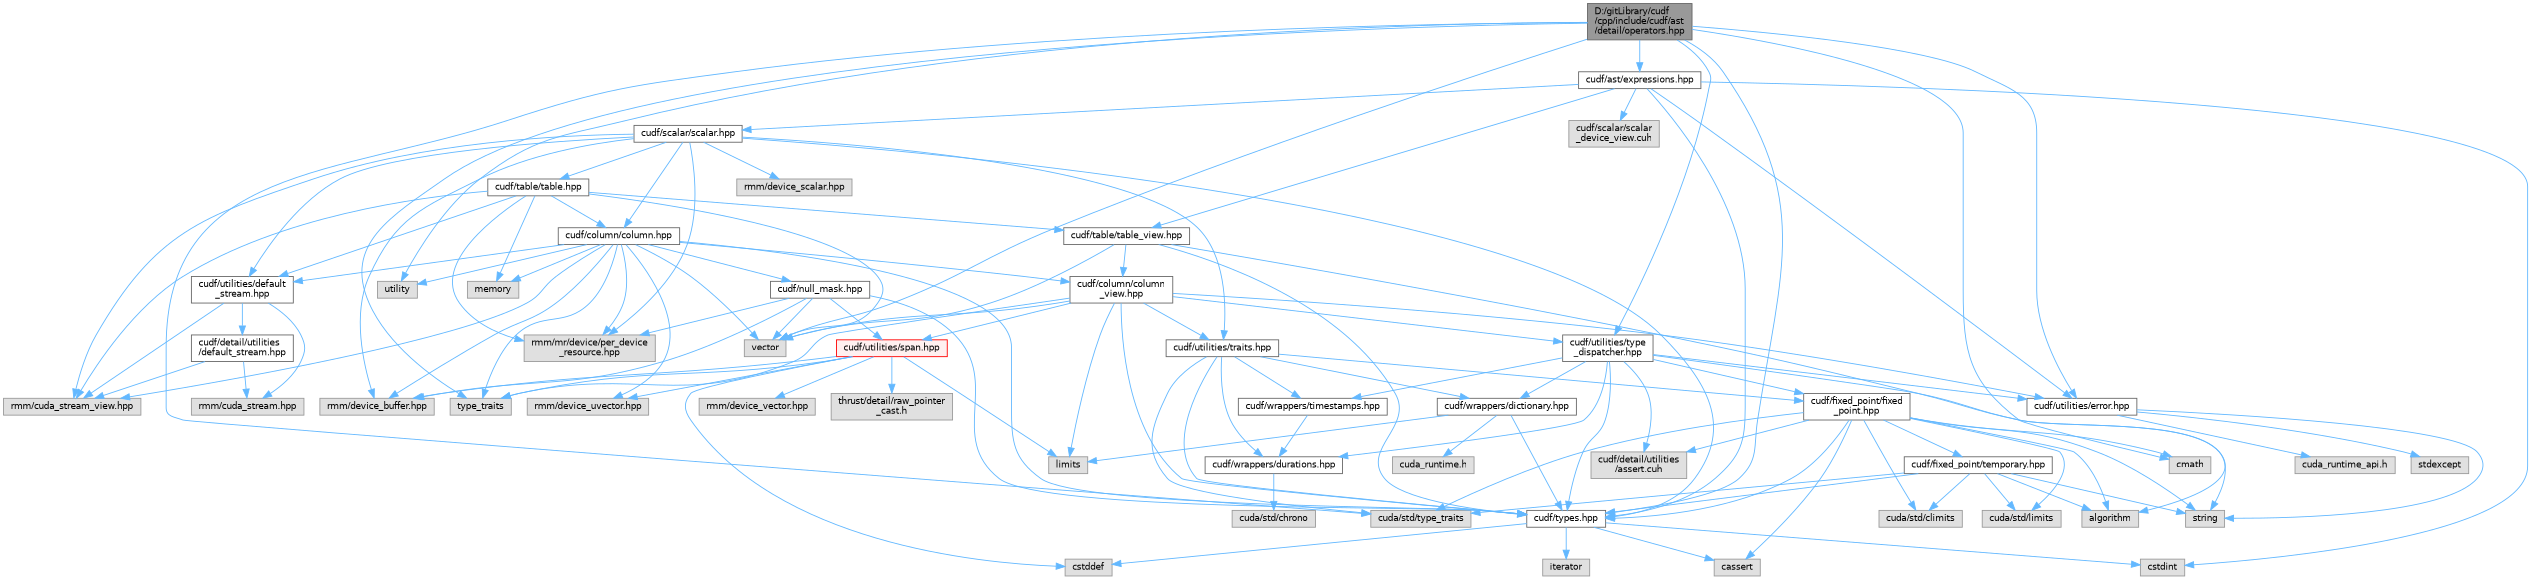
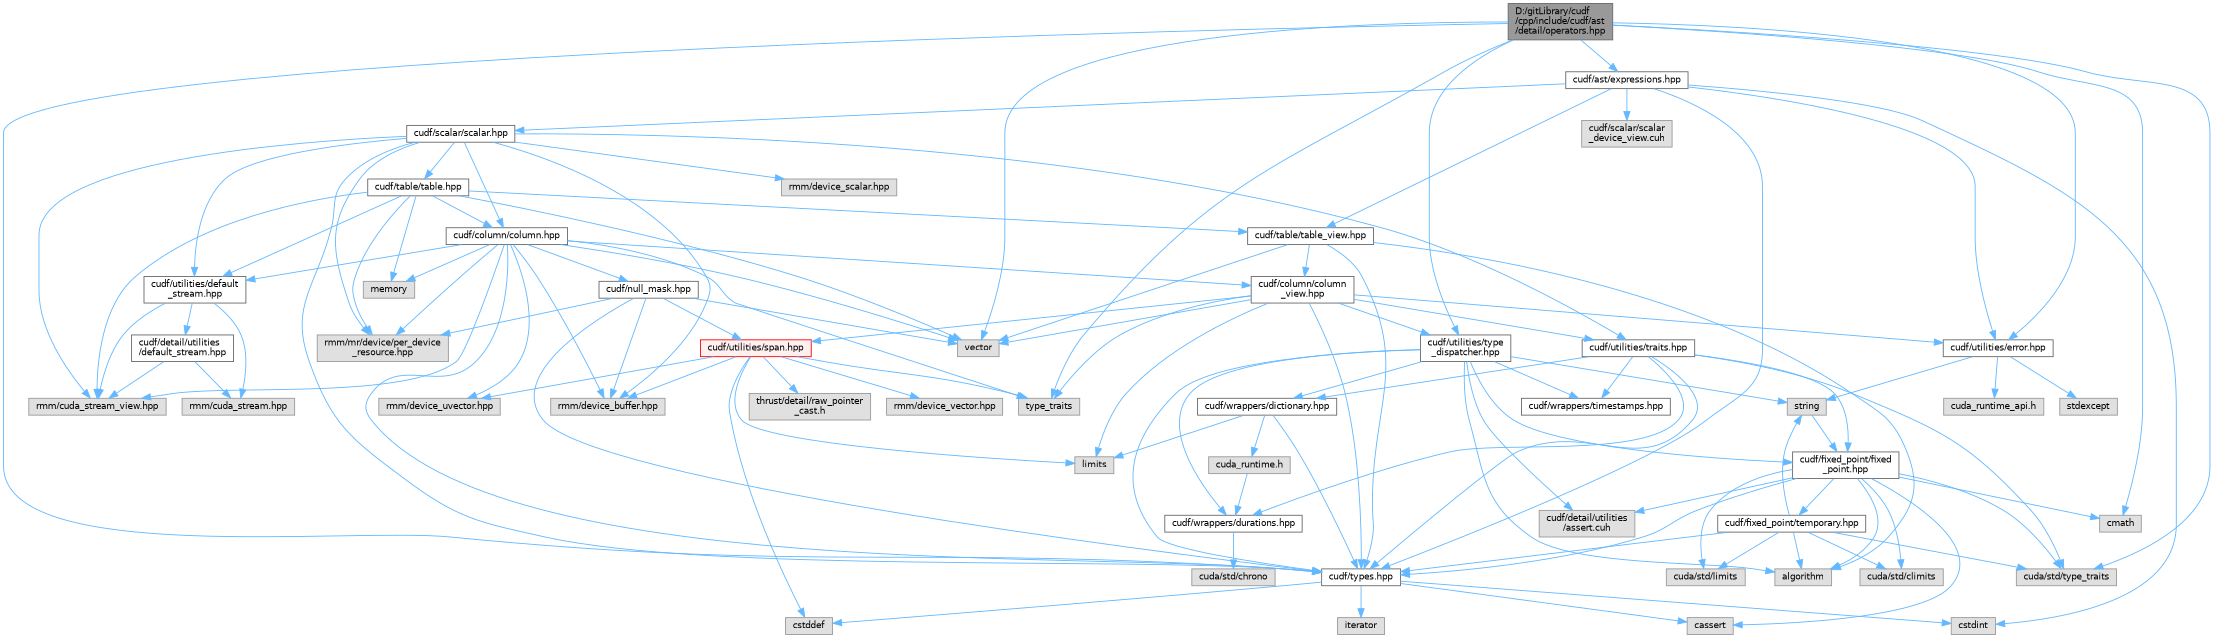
(397, 290) -> none
(1909, 385) -> (1551, 546)
(1298, 429) -> (1243, 490)
(2064, 441) -> (1822, 430)
